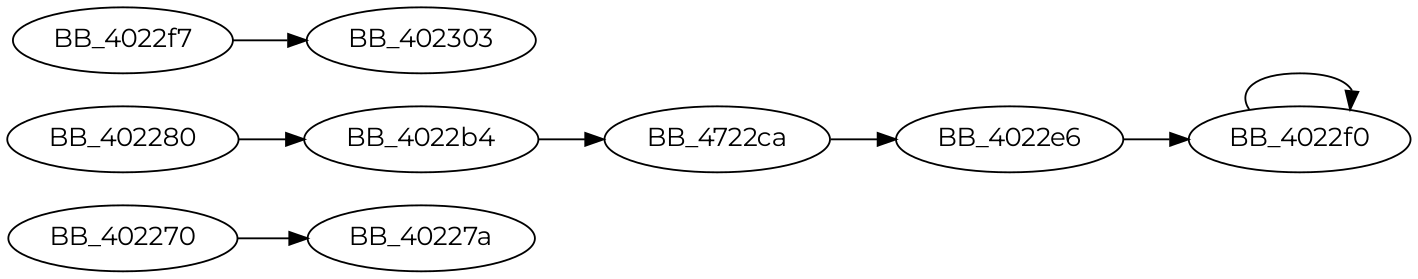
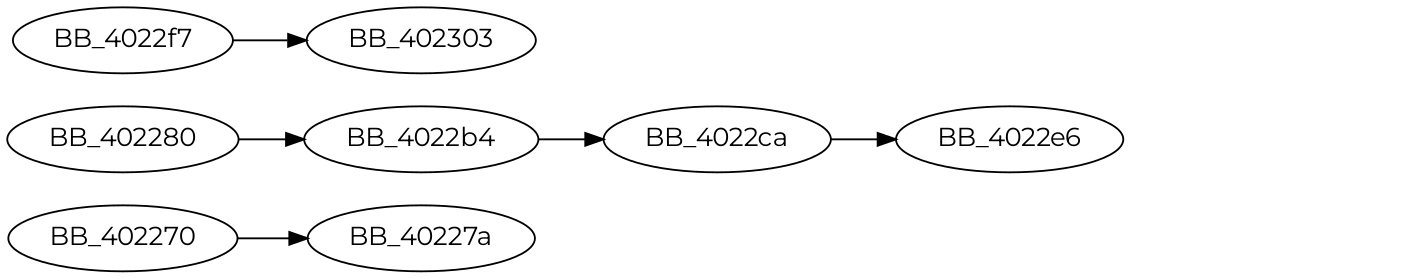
(717, 139) -> (717, 139)
(1300, 139) -> none
